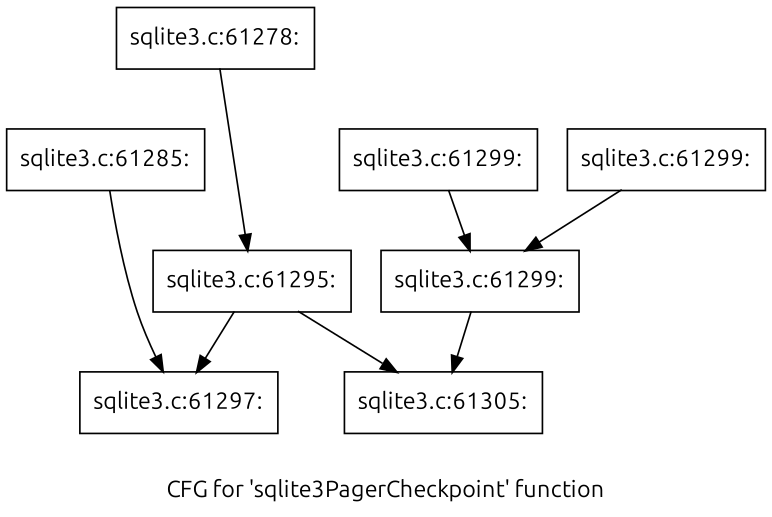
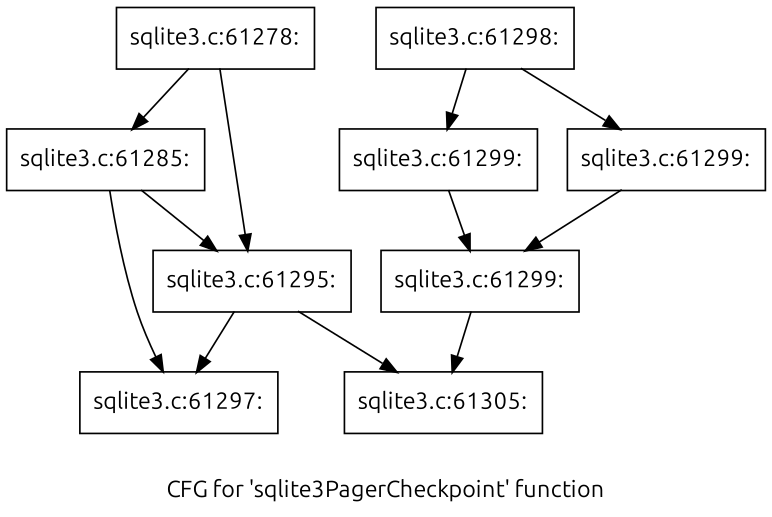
none -> (475, 38)
none -> (166, 93)
none -> (173, 215)
